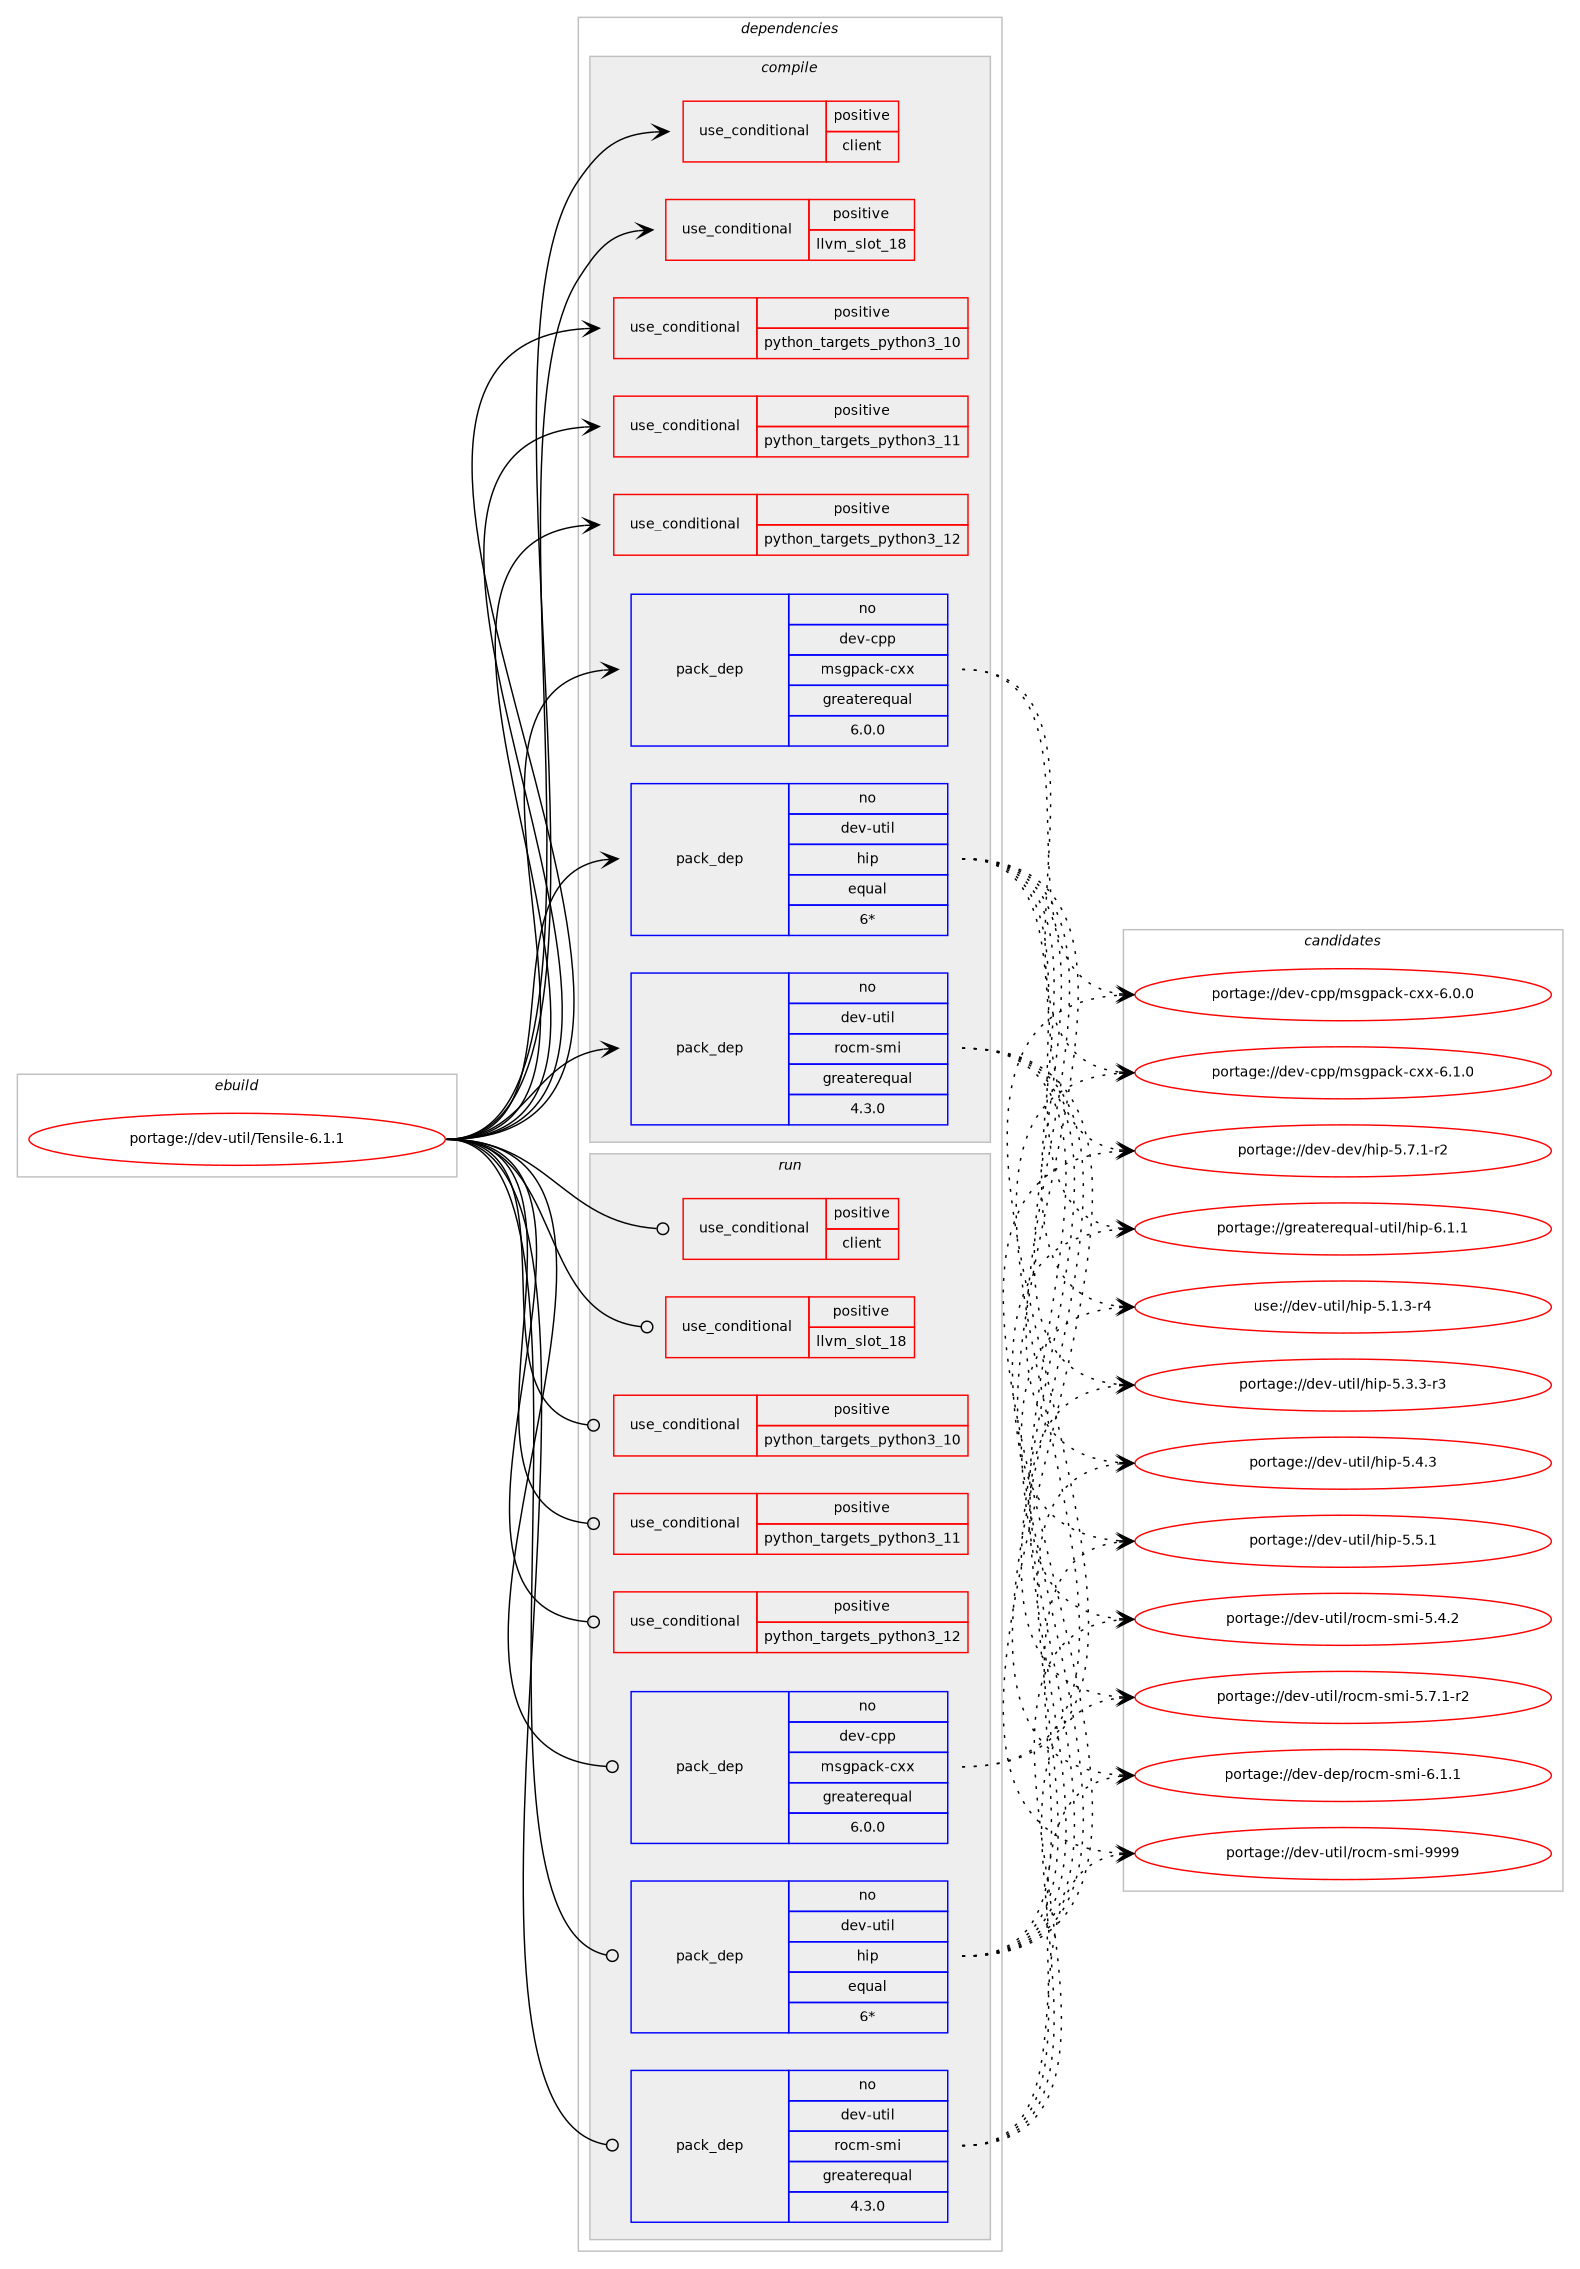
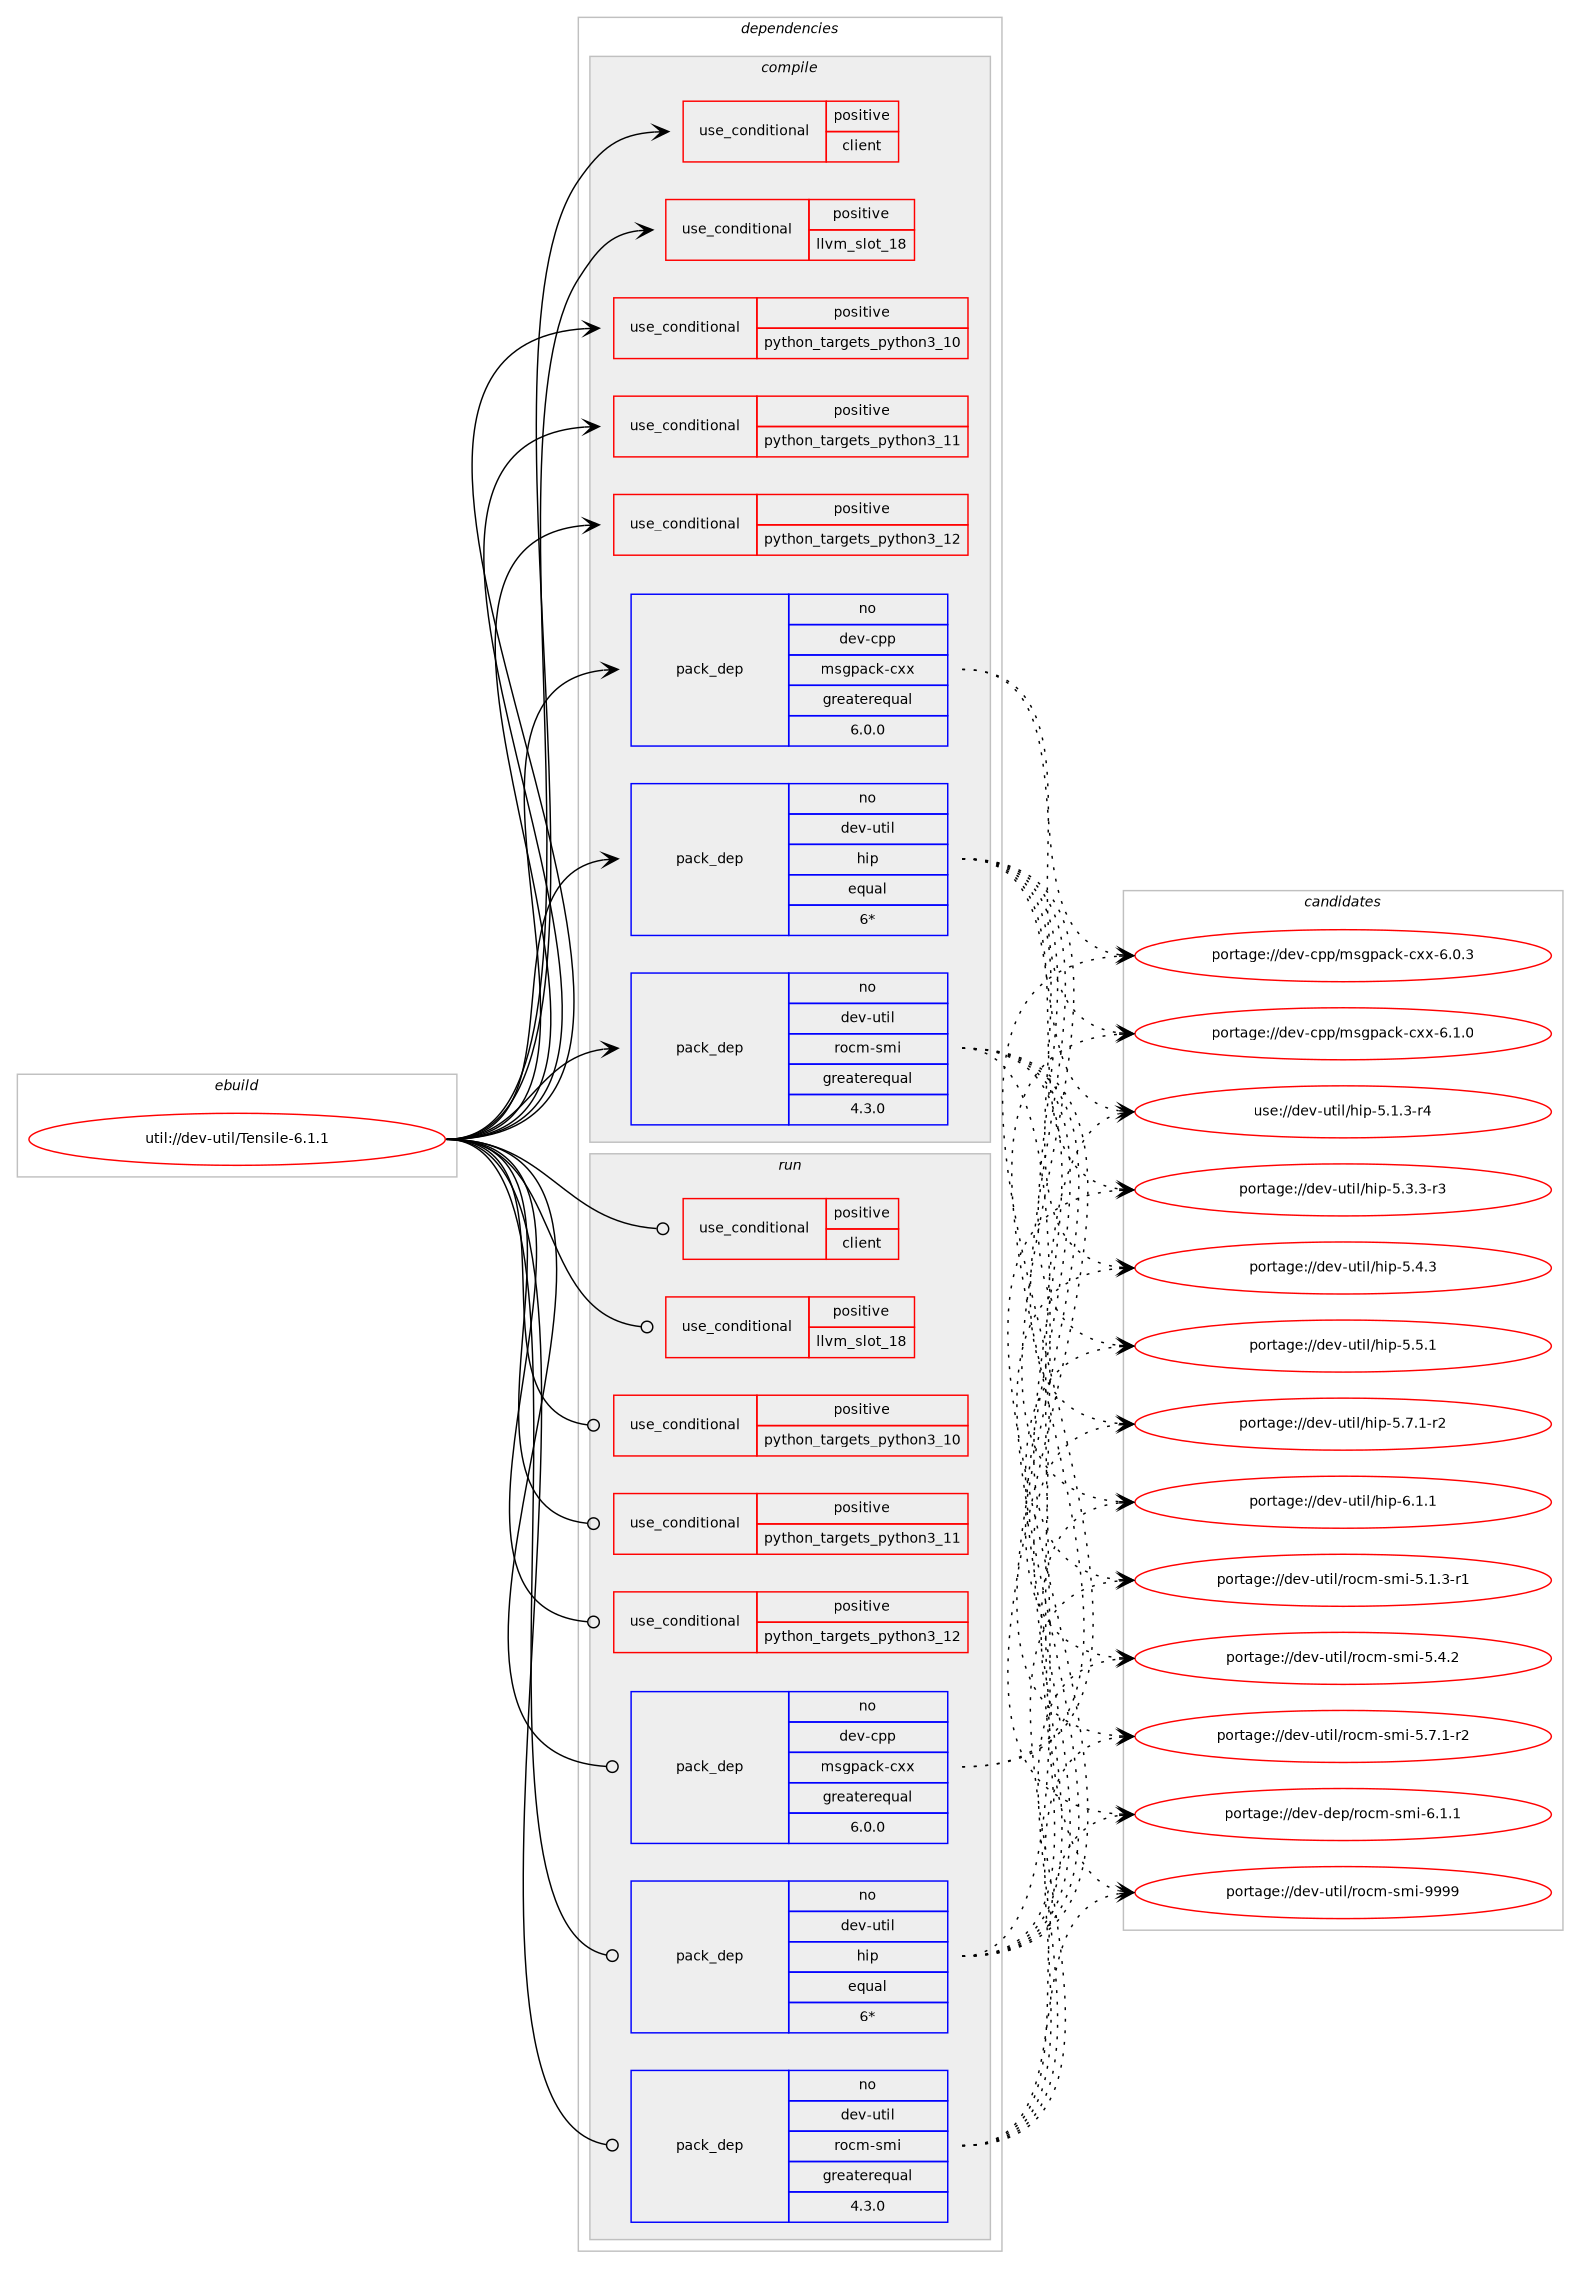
(1343, 995) -> (1343, 956)
(237, 1139) -> (237, 1139)
(1343, 1151) -> (1343, 1424)
(1343, 1229) -> (1343, 1502)
none -> (1343, 1580)
